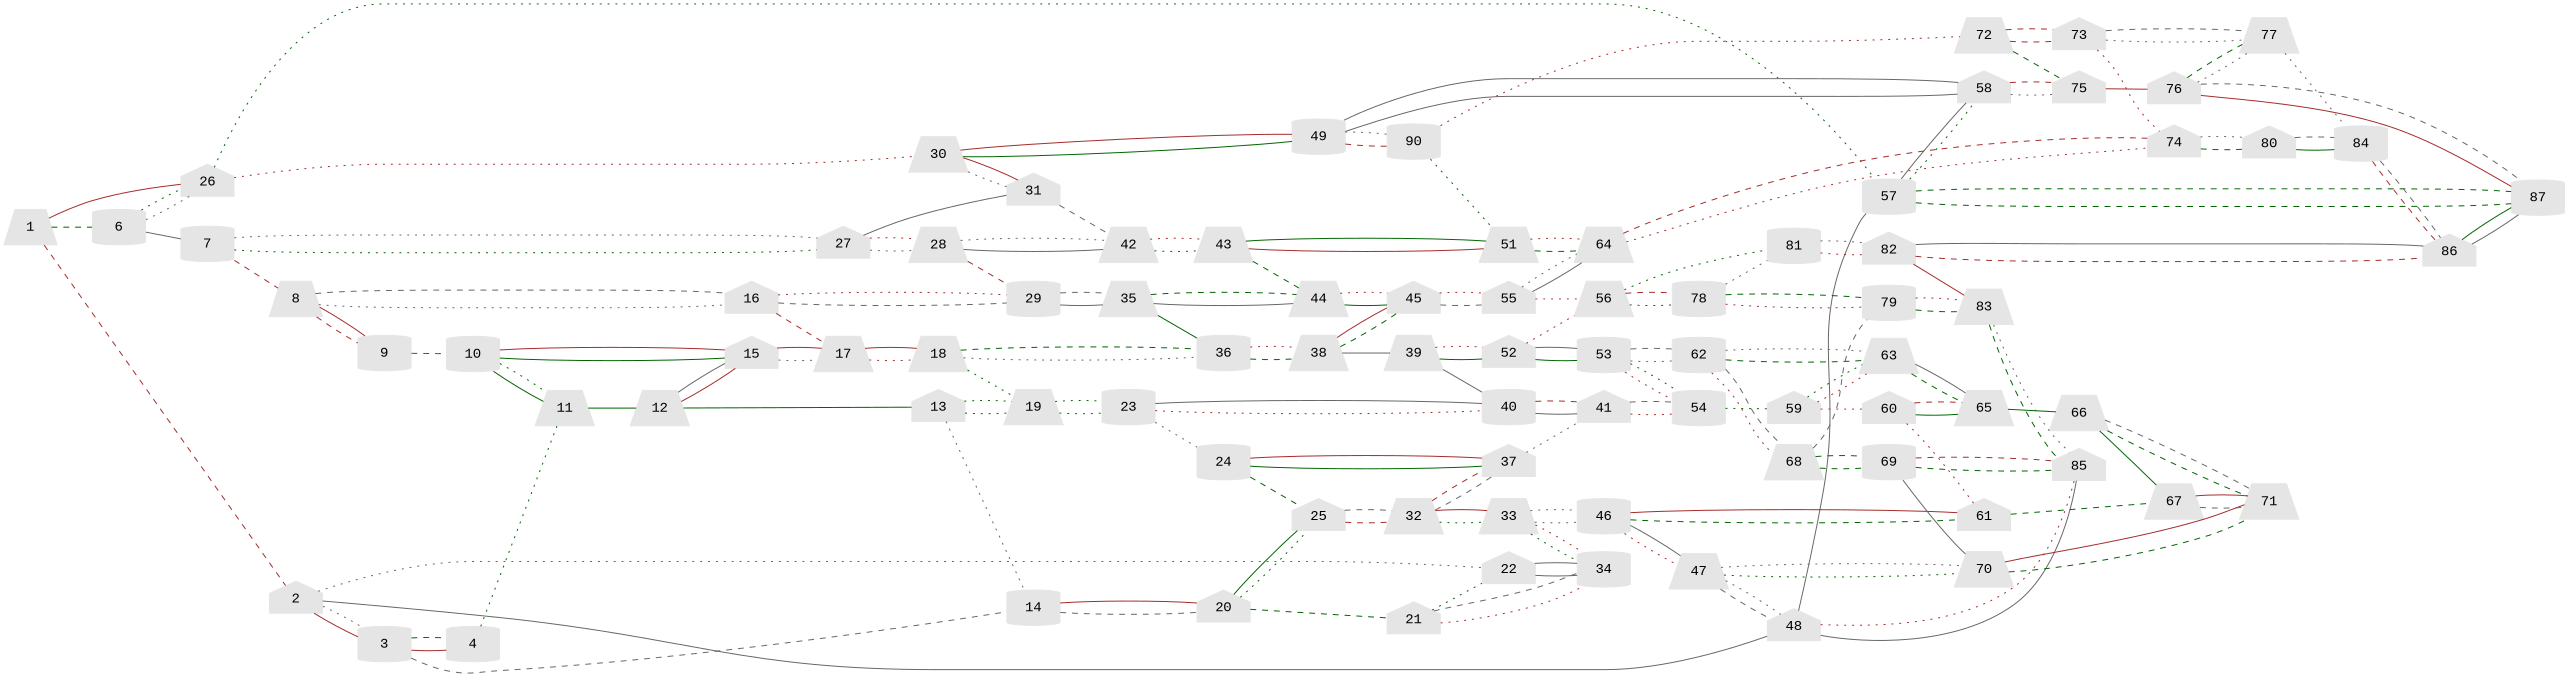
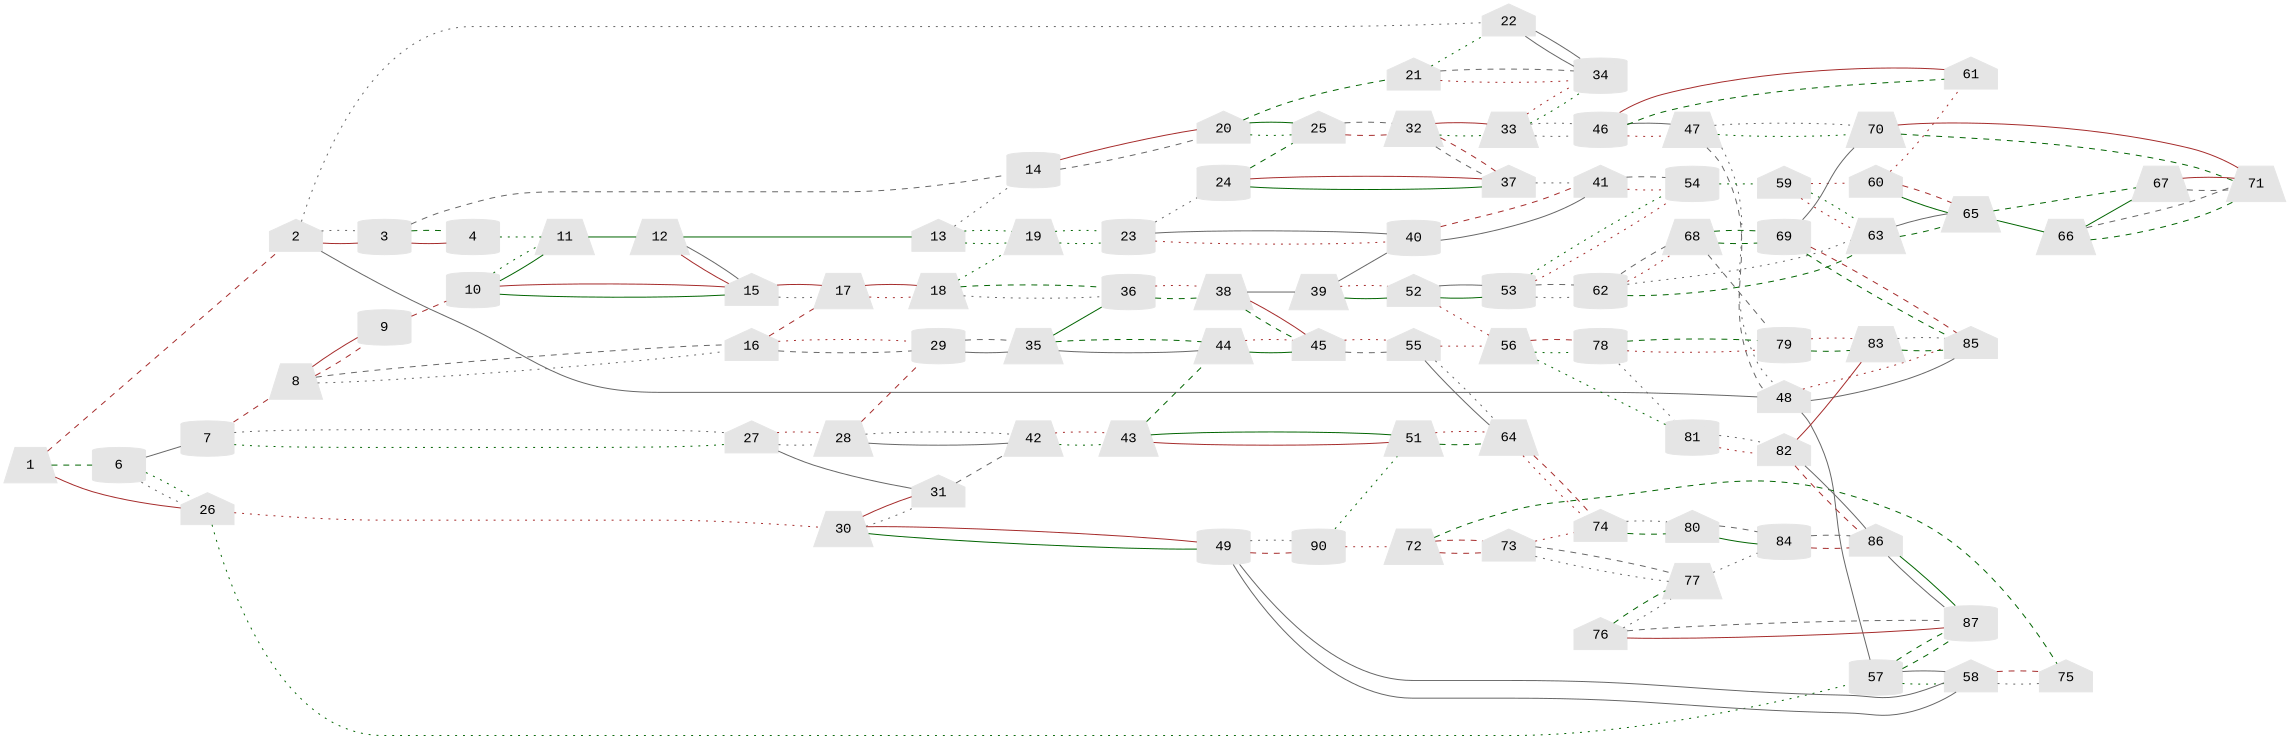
(2119, 89) -> none
(2080, 509) -> (2065, 199)
